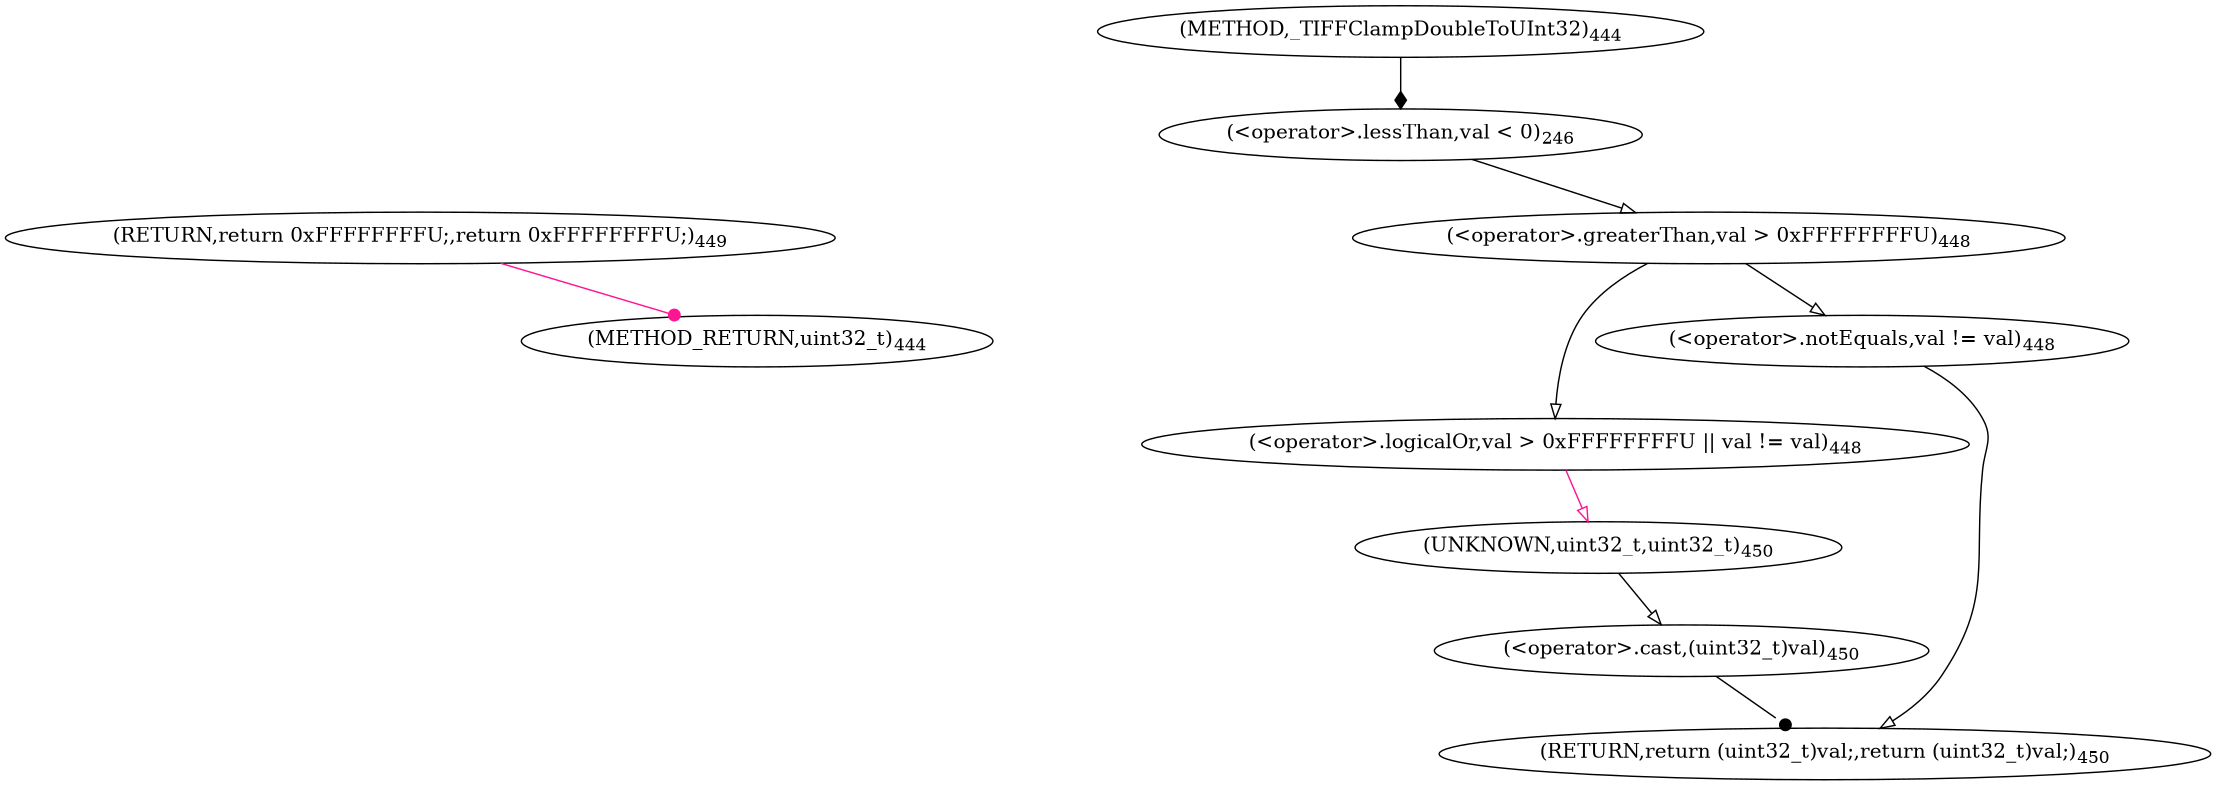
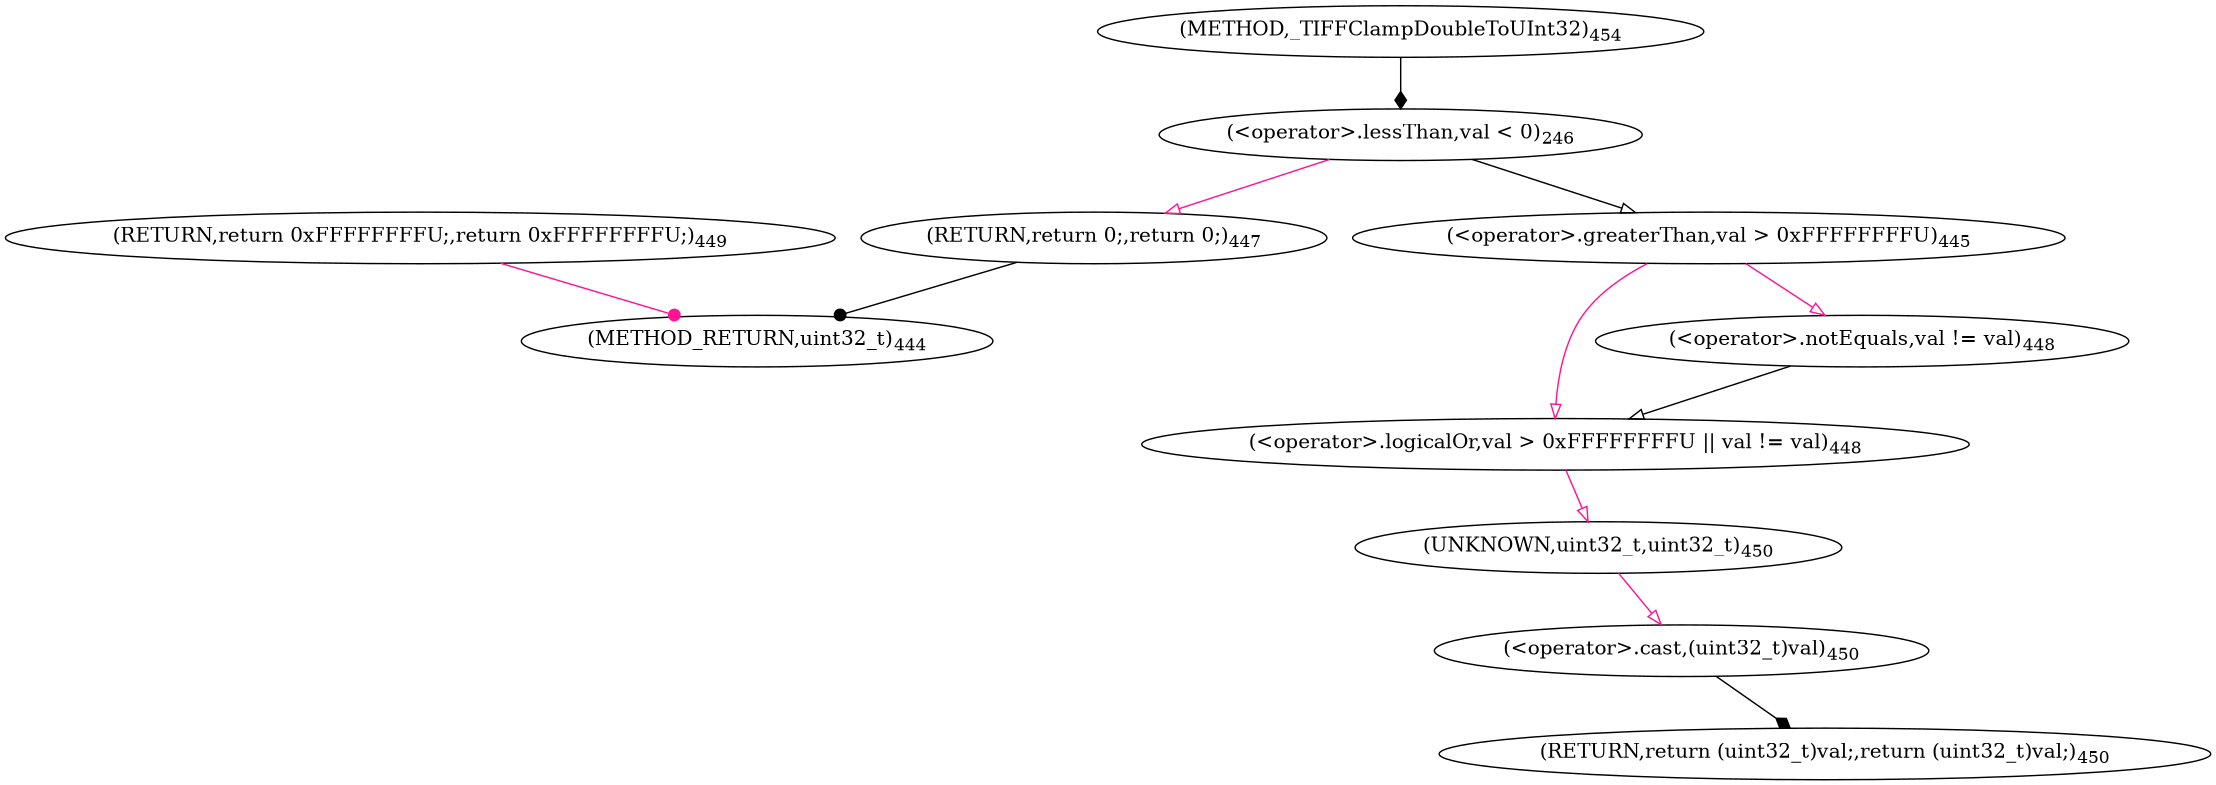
(1606, 29) -> (1606, 29)
(1955, 236) -> (1955, 236)
none -> (1094, 238)
(1779, 285) -> (1779, 285)
(1580, 320) -> (1580, 320)
(1979, 544) -> (1717, 390)
(1635, 593) -> (1635, 593)
(1746, 697) -> (1746, 697)
